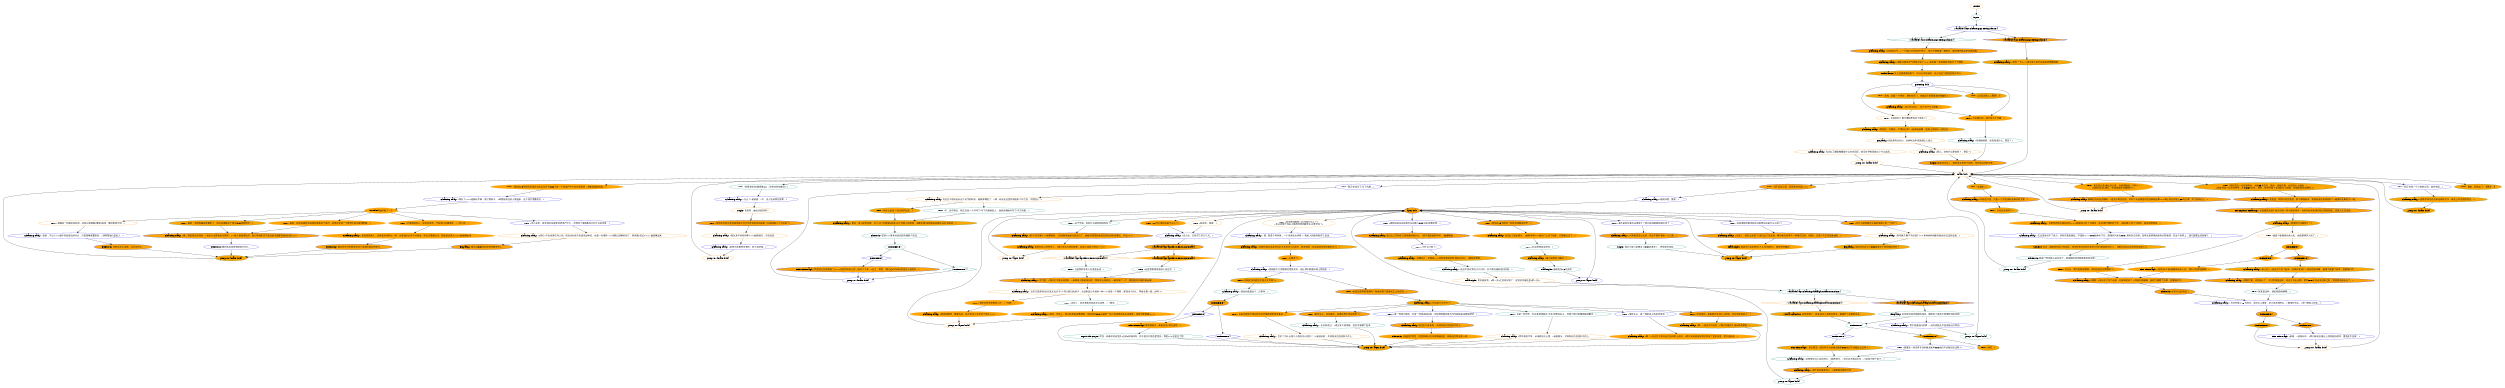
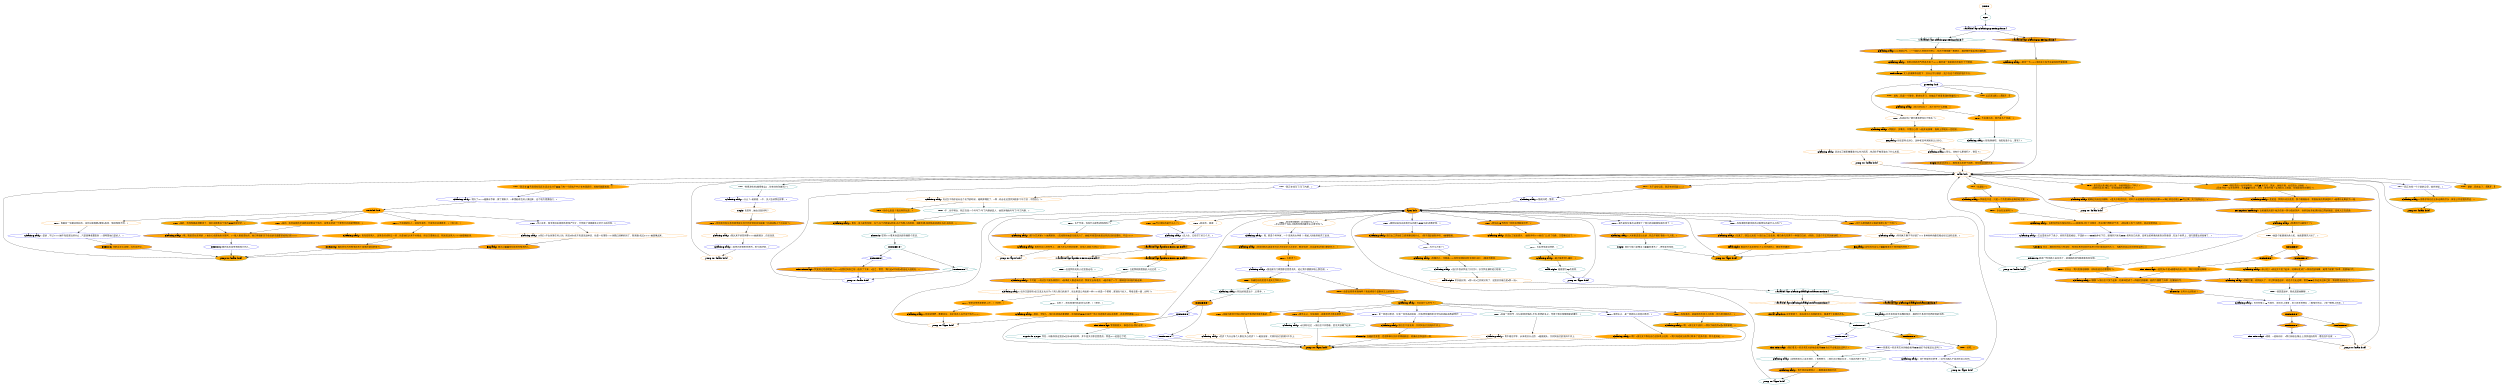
(1962, 163) -> (1962, 163)
(381, 211) -> (373, 211)
(1926, 319) -> (1953, 353)
(1431, 337) -> (1395, 337)
